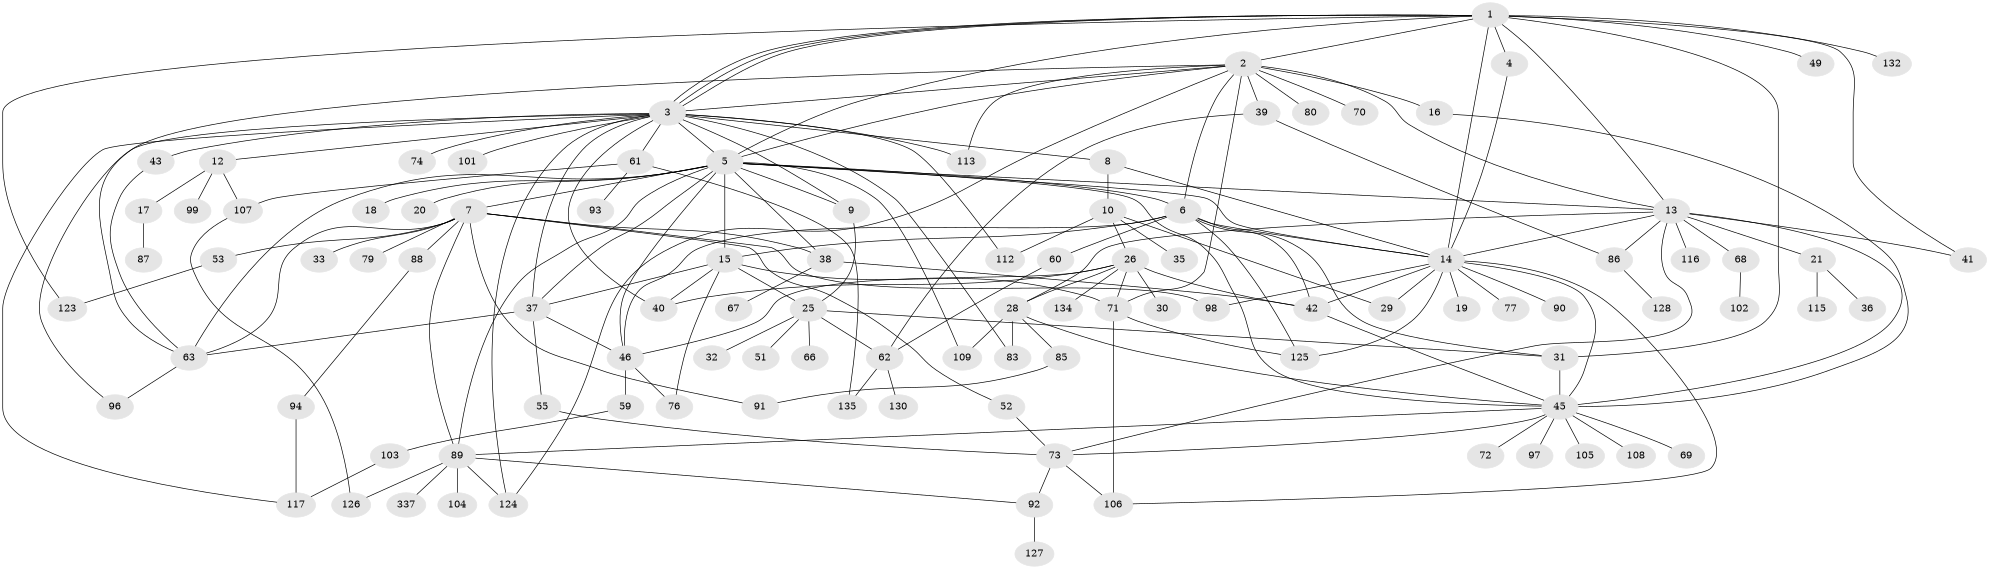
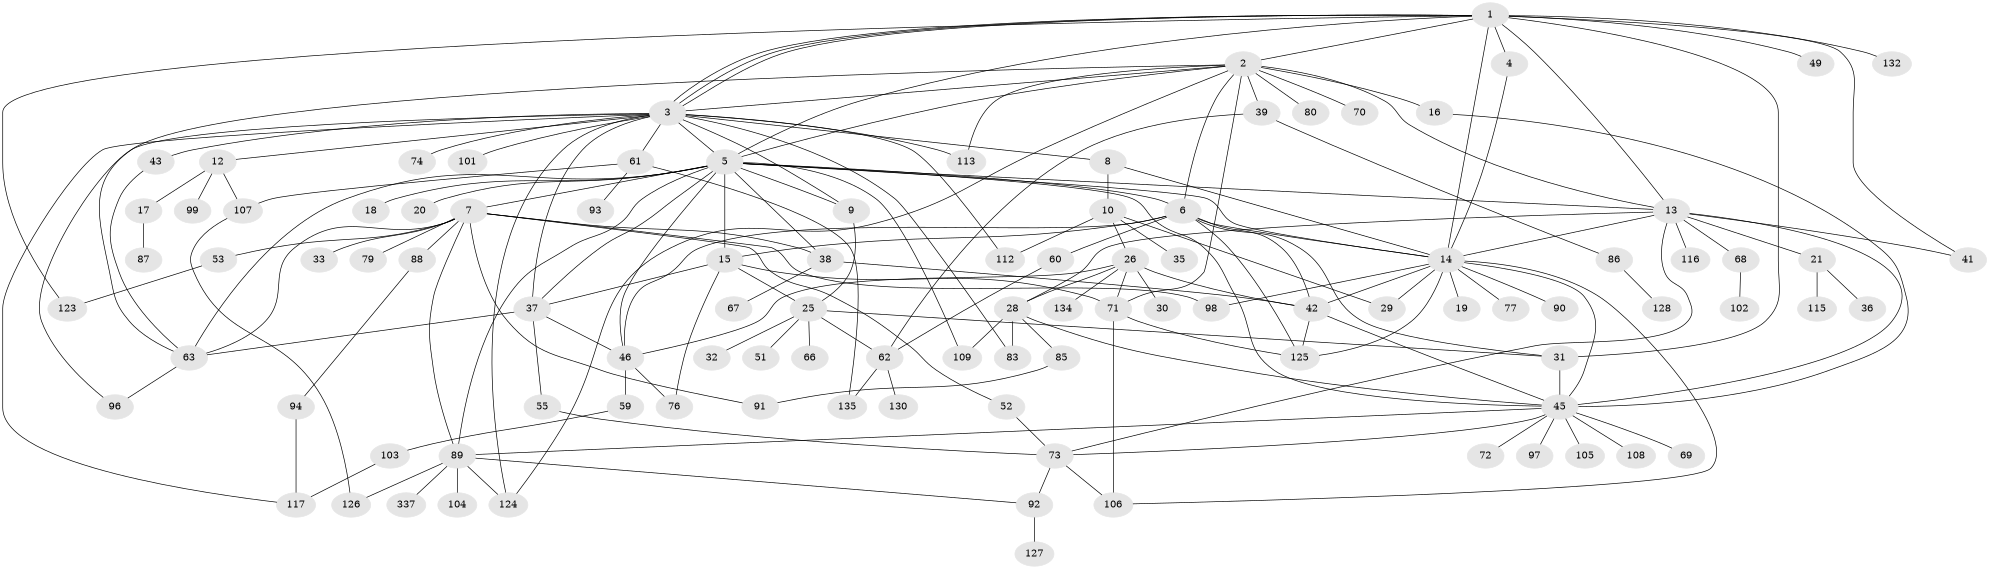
(1643, 235) -> none
(659, 309) -> none
none -> (1306, 333)
